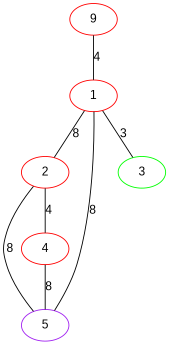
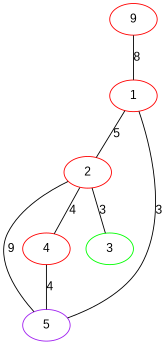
(97, 58) -> (137, 58)
(76, 134) -> (117, 134)
(118, 134) -> (99, 211)
(93, 211) -> (159, 211)
(10, 249) -> (11, 249)
(49, 287) -> (50, 287)
